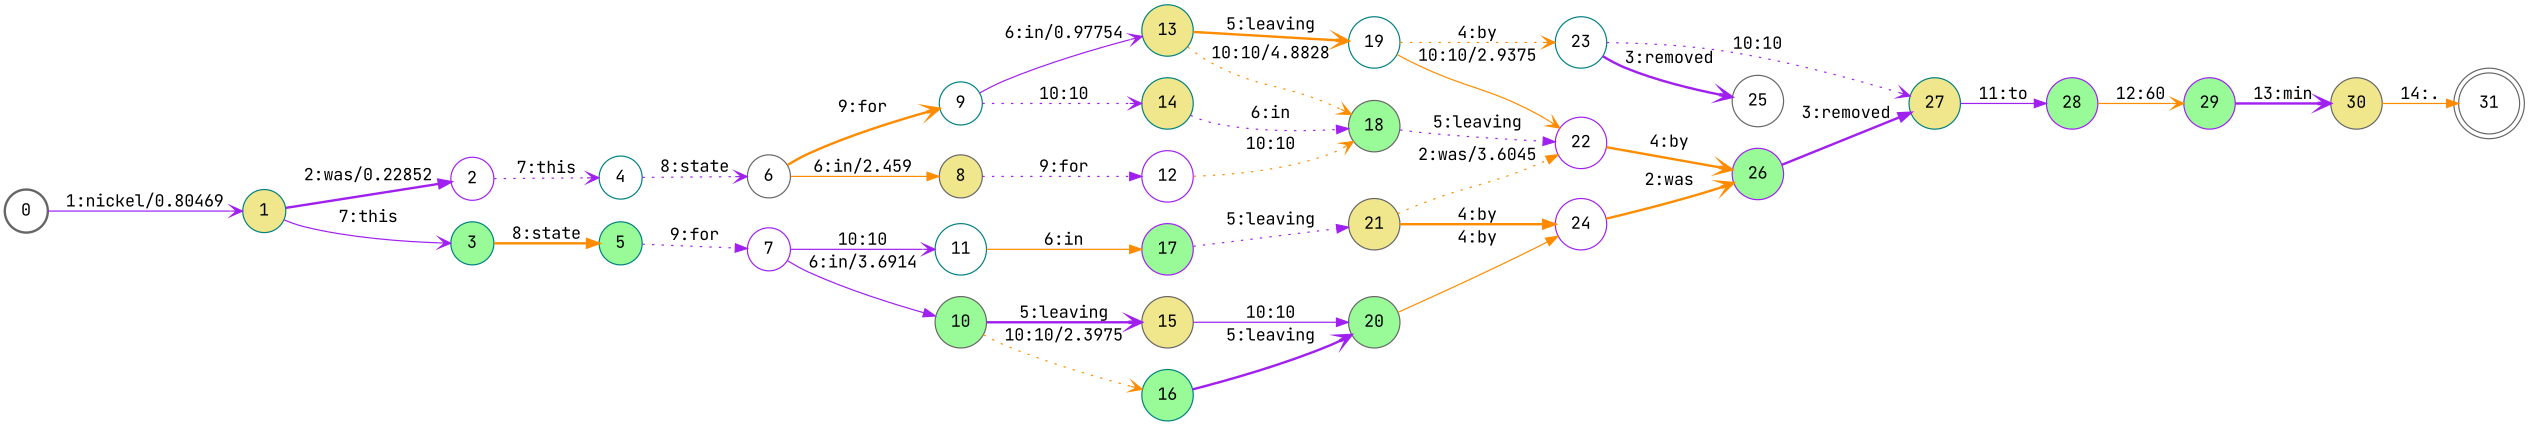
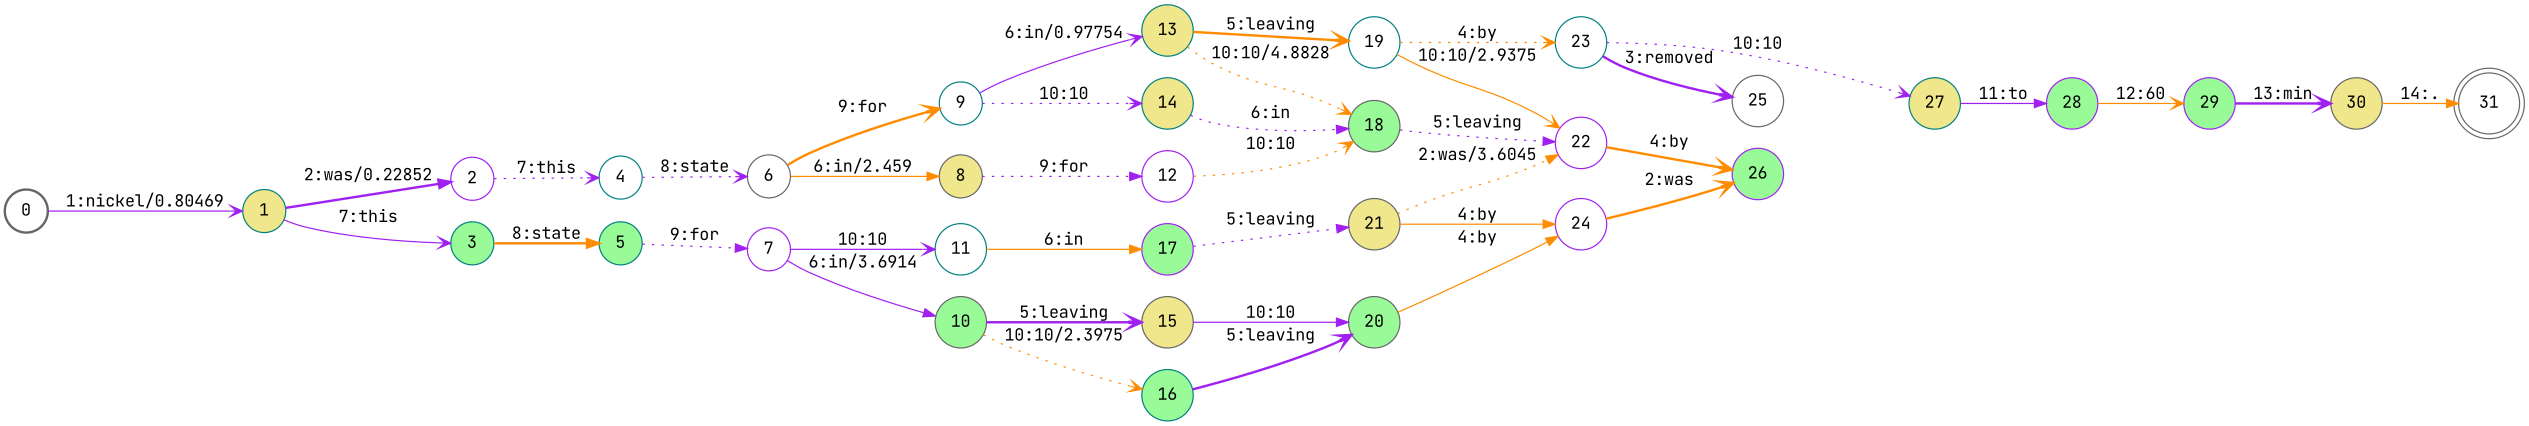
(1841, 141) -> none
(1472, 224) -> (1472, 224)
